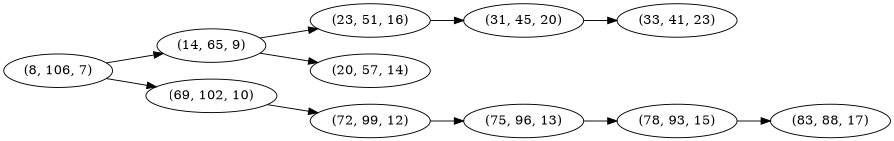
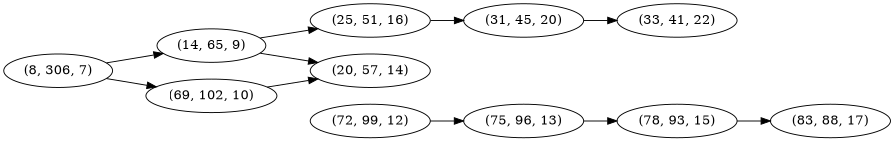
(370, 20) -> (370, 20)
(677, 20) -> (677, 20)
(58, 71) -> (58, 71)
(288, 108) -> (288, 84)
